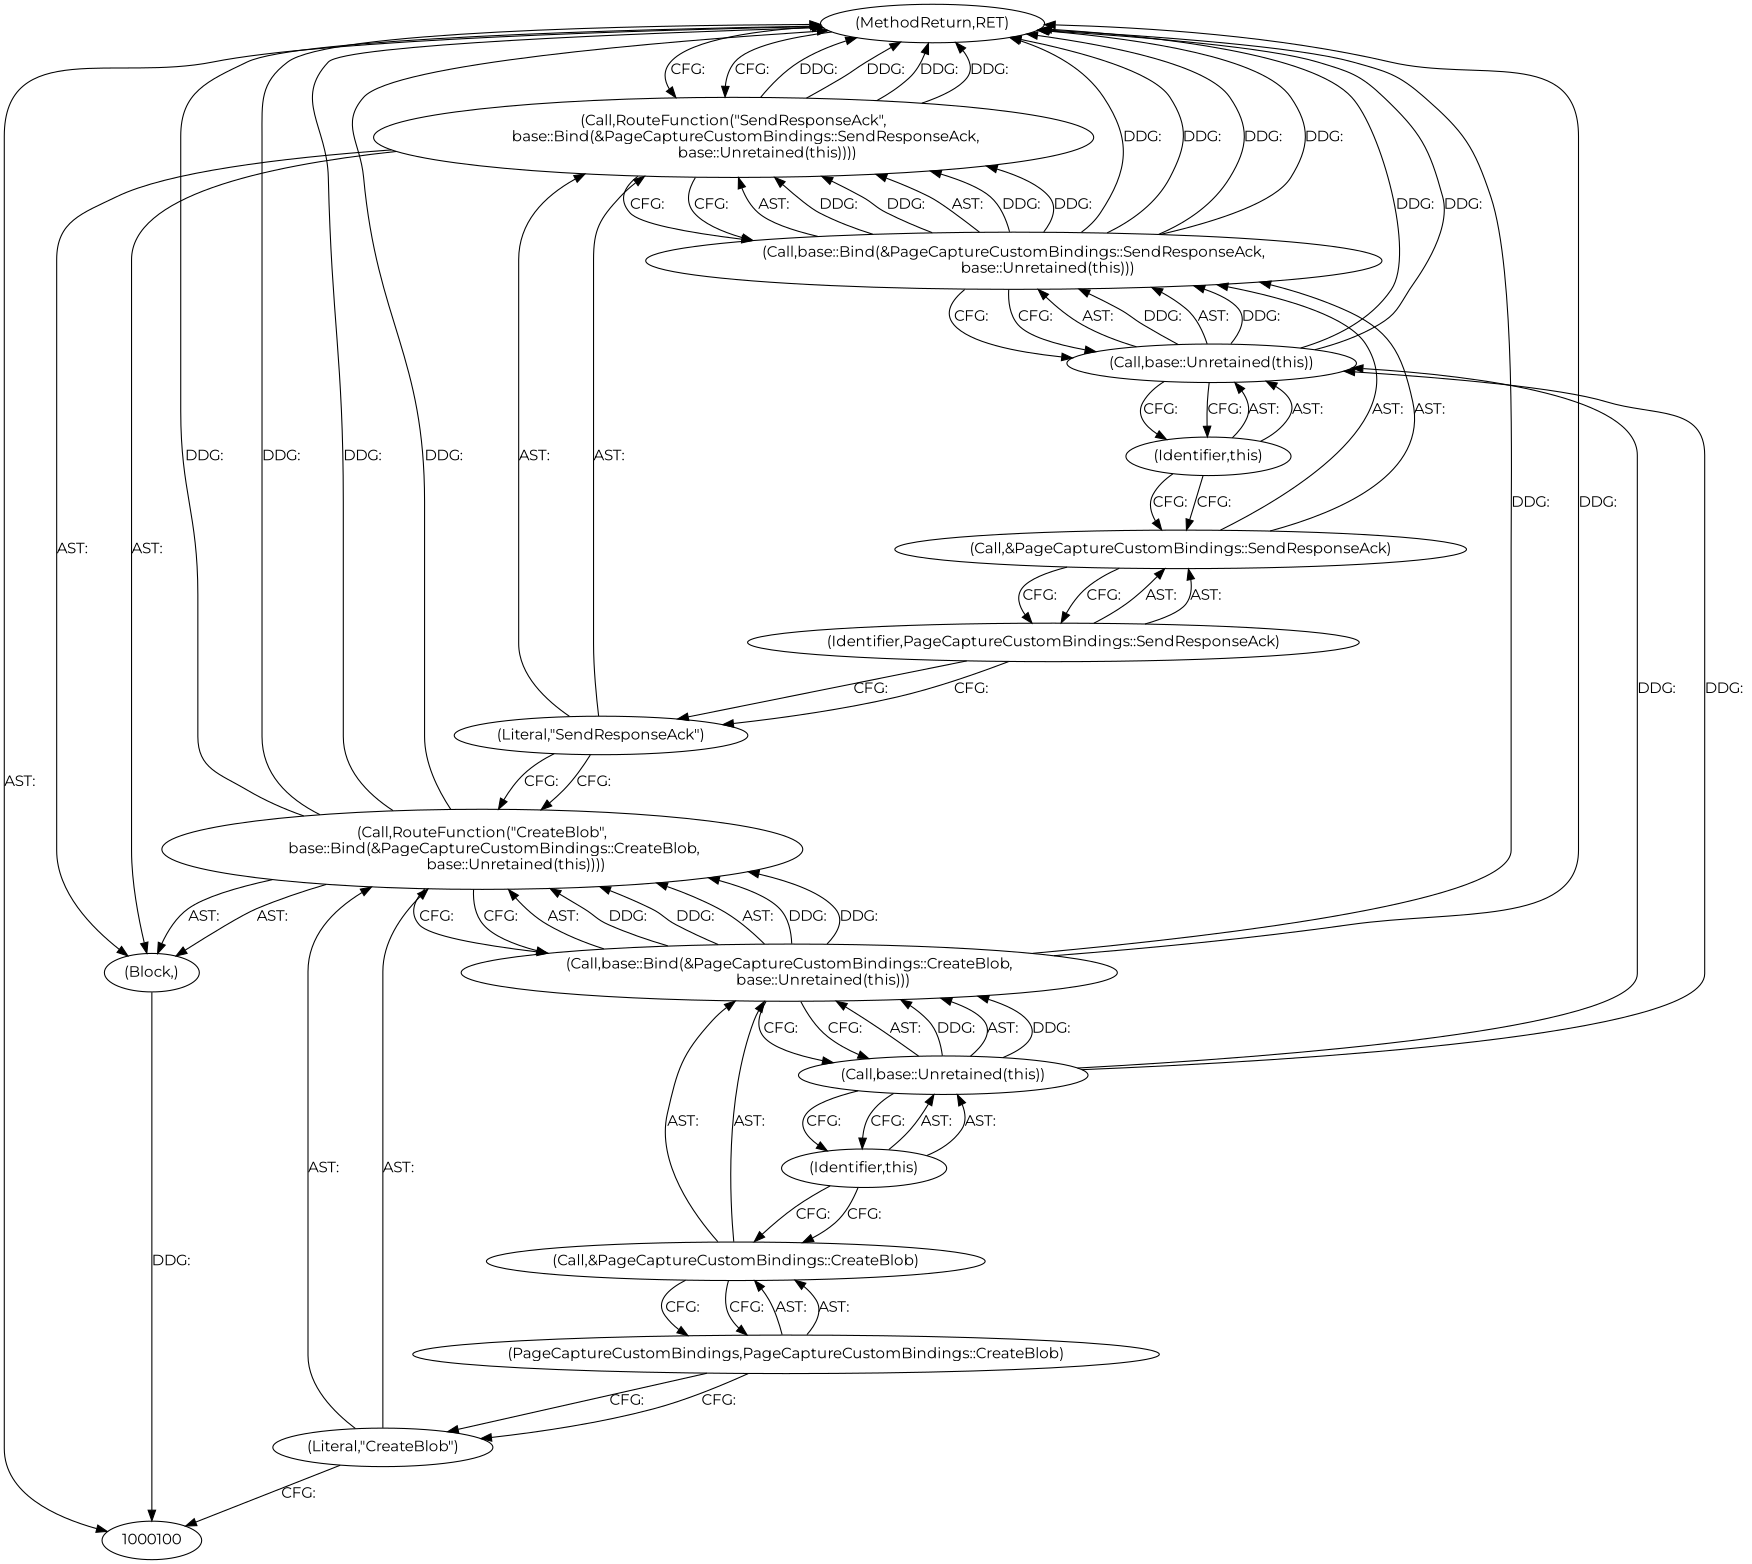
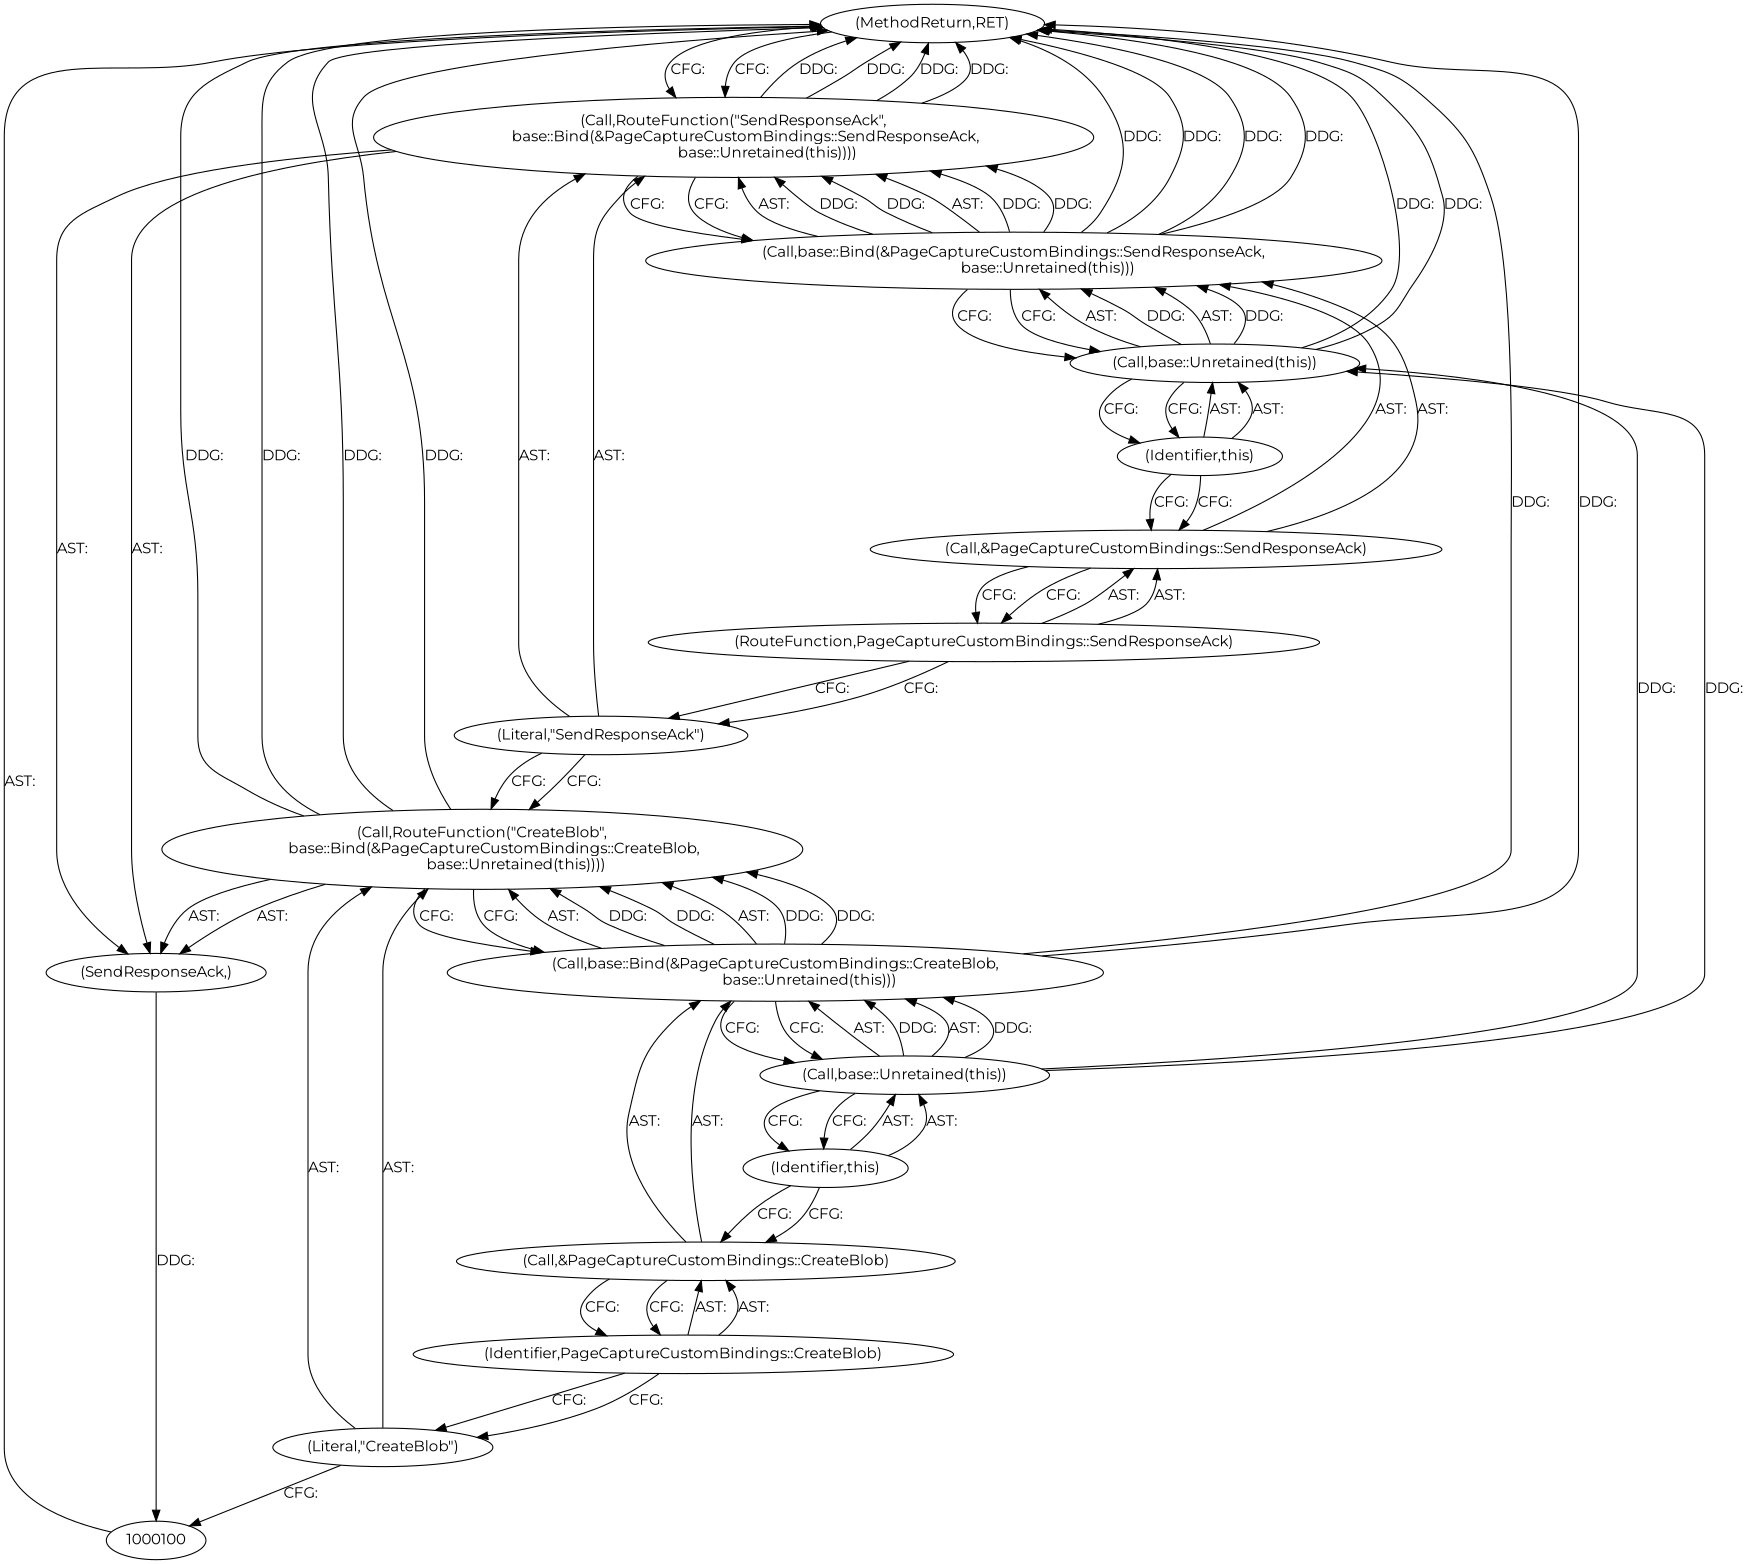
(4, 429) -> (4, 441)
(1053, 642) -> (984, 642)
(152, 973) -> (156, 973)
(786, 1354) -> (683, 1354)
